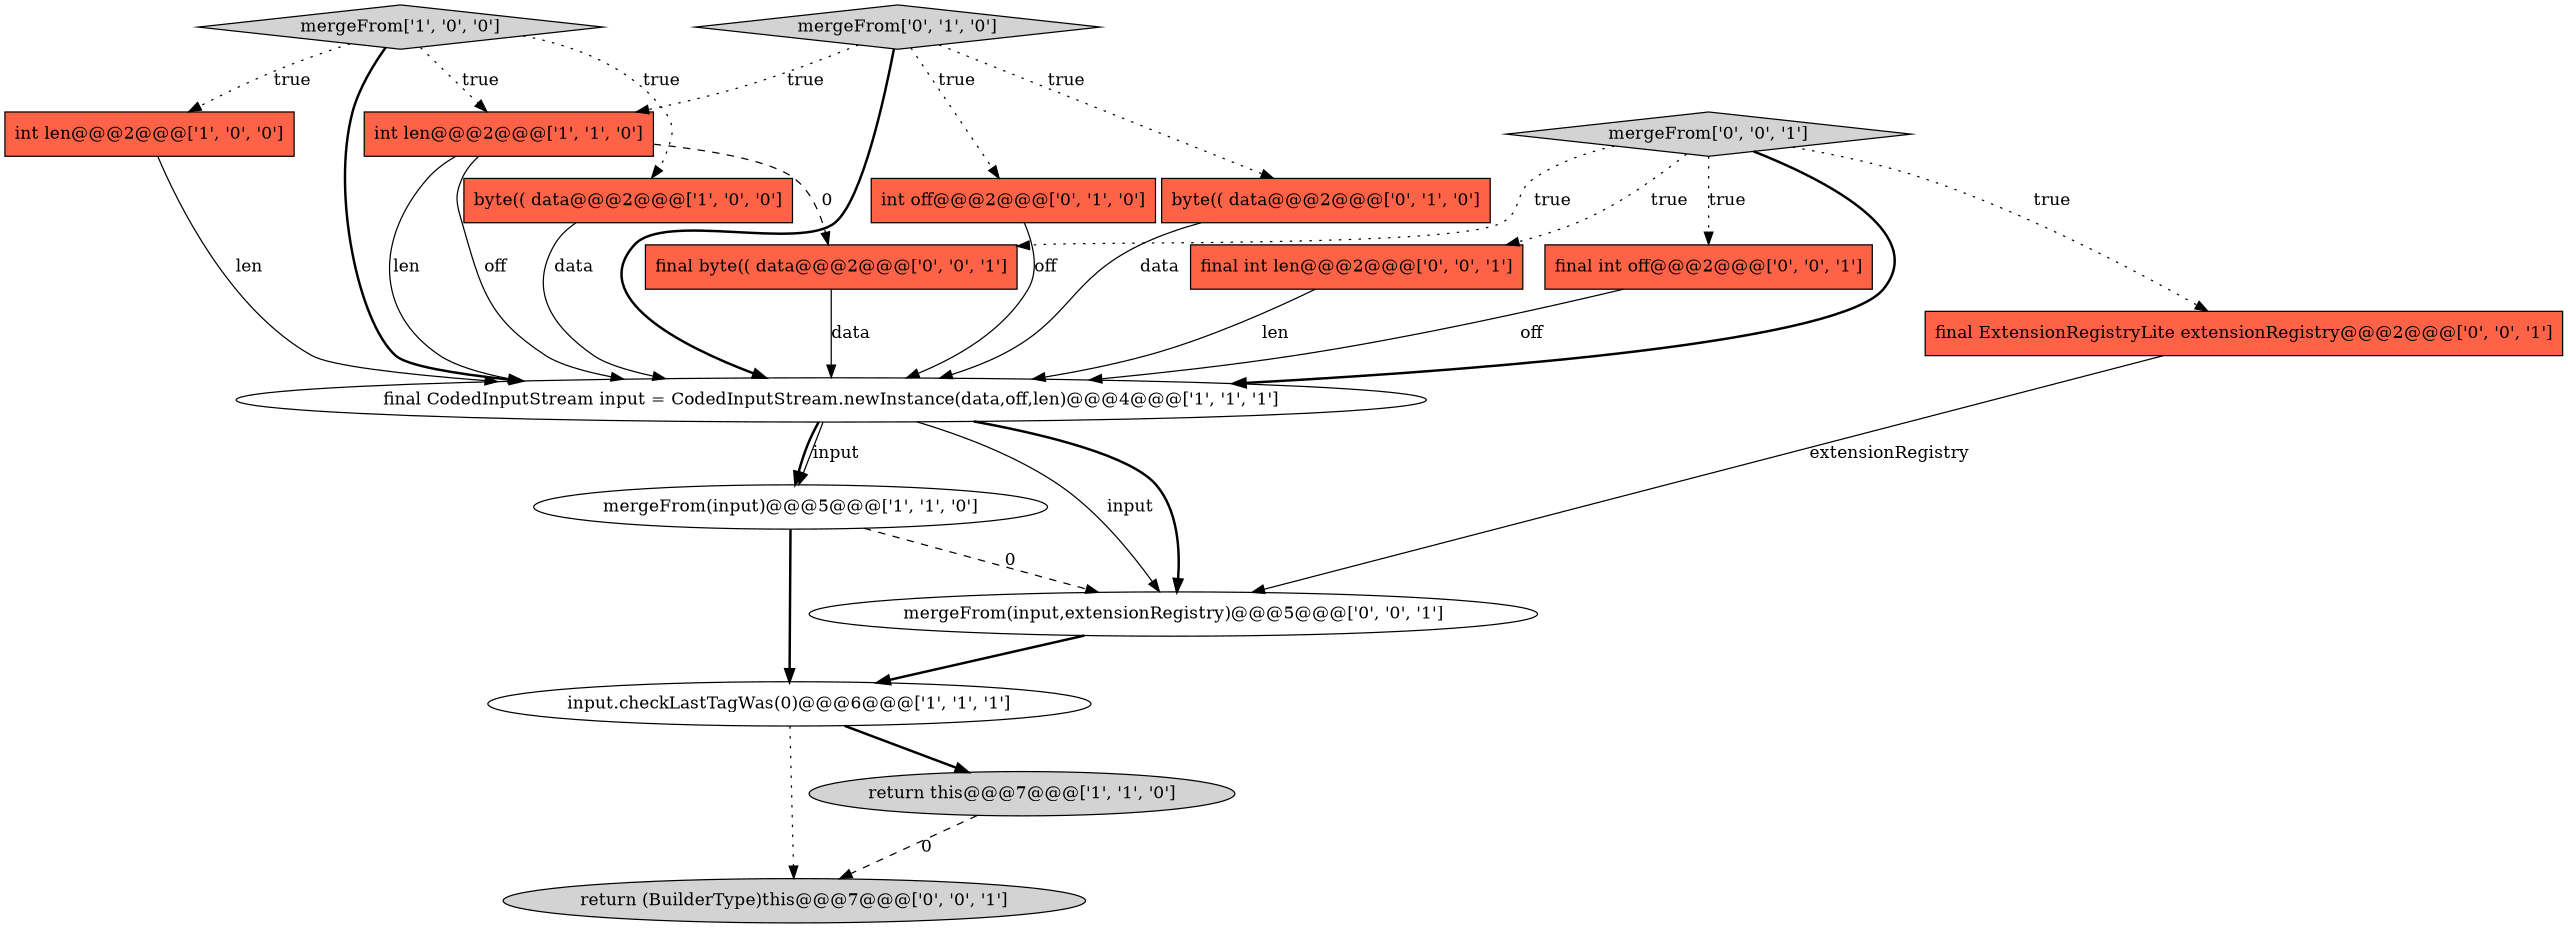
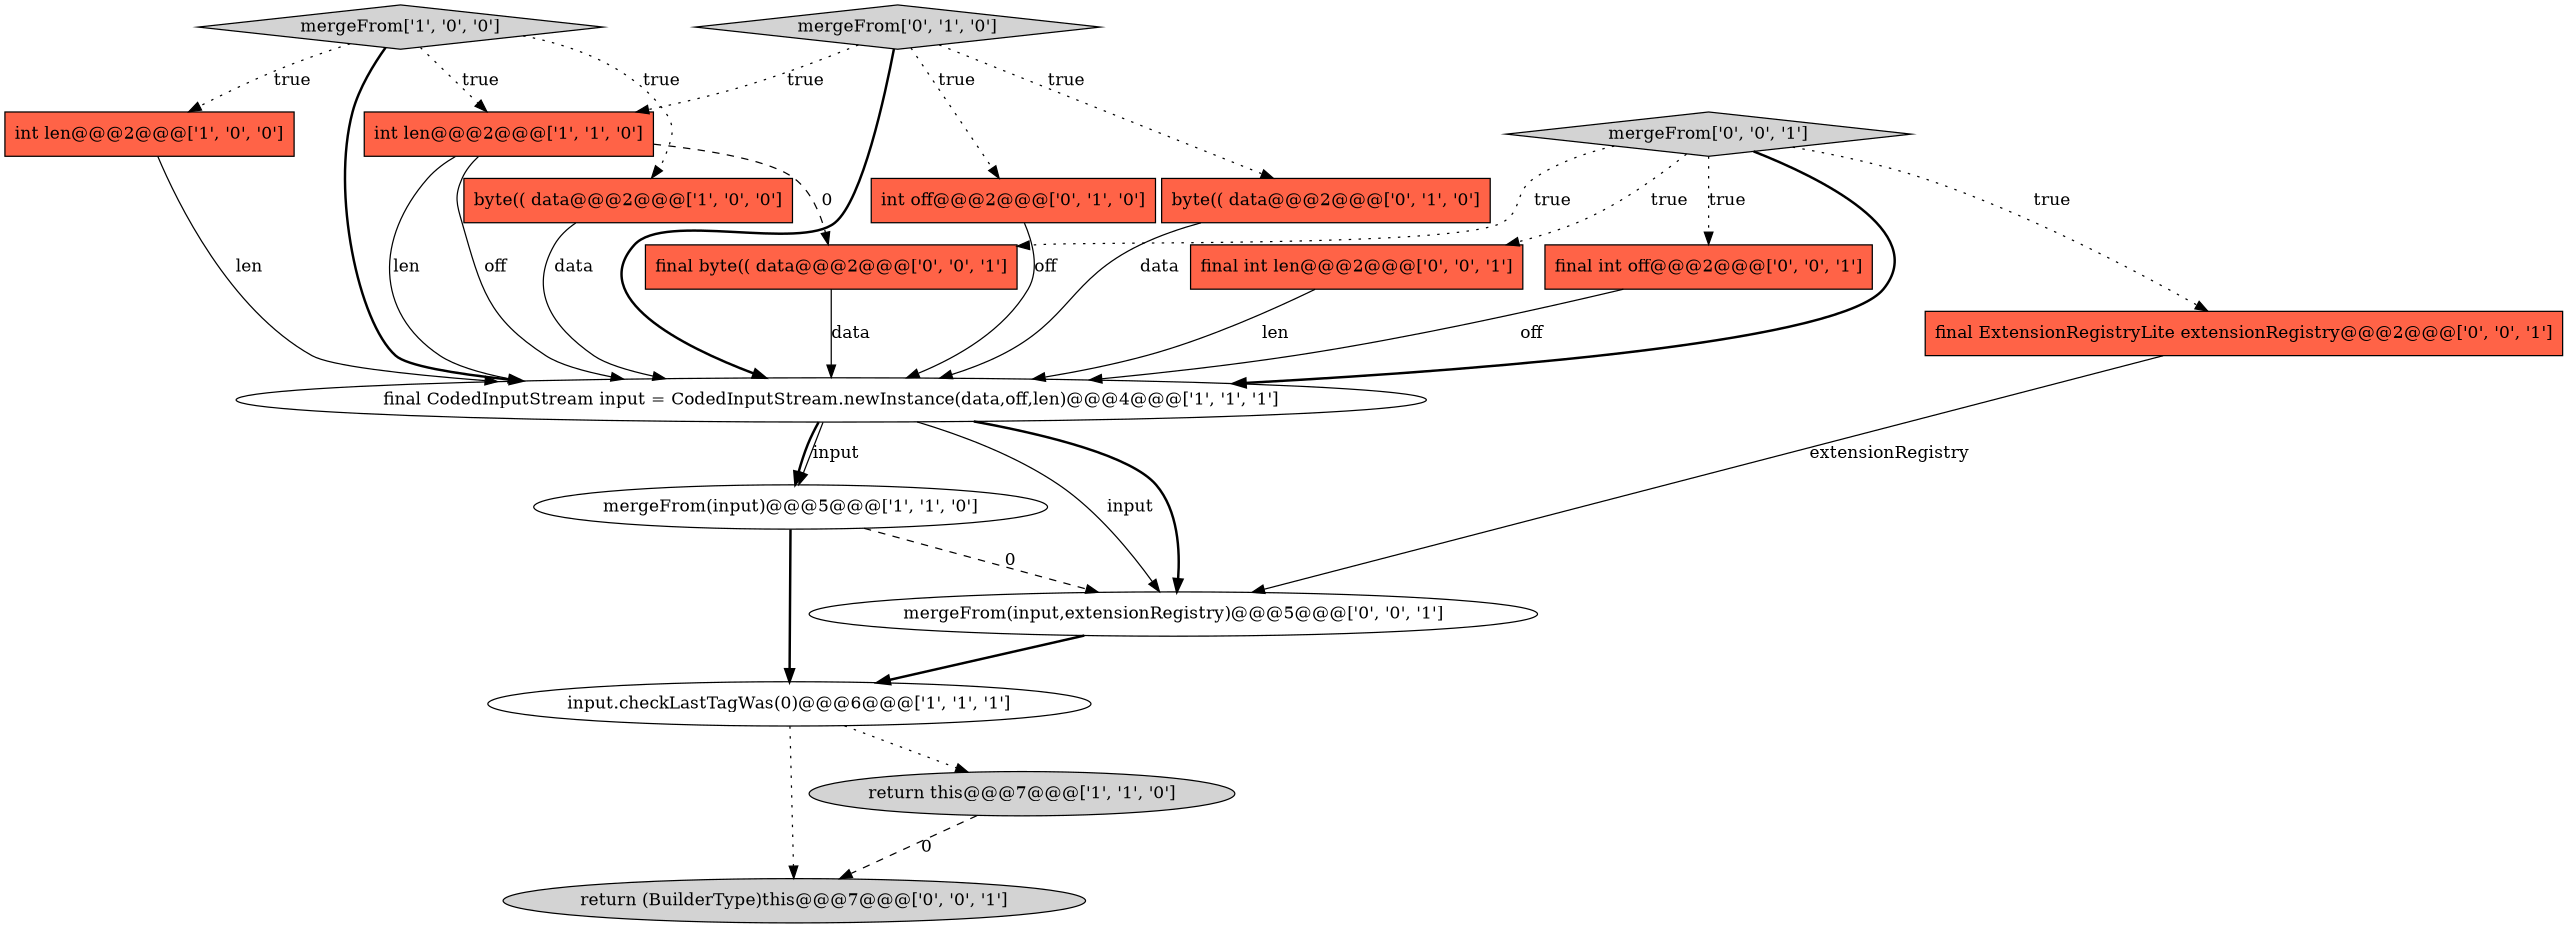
(900, 747) -> (900, 747)
